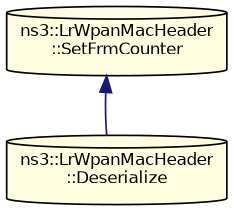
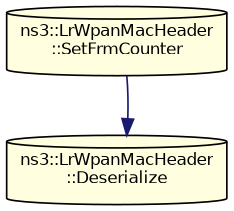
(106, 114) -> (128, 97)
